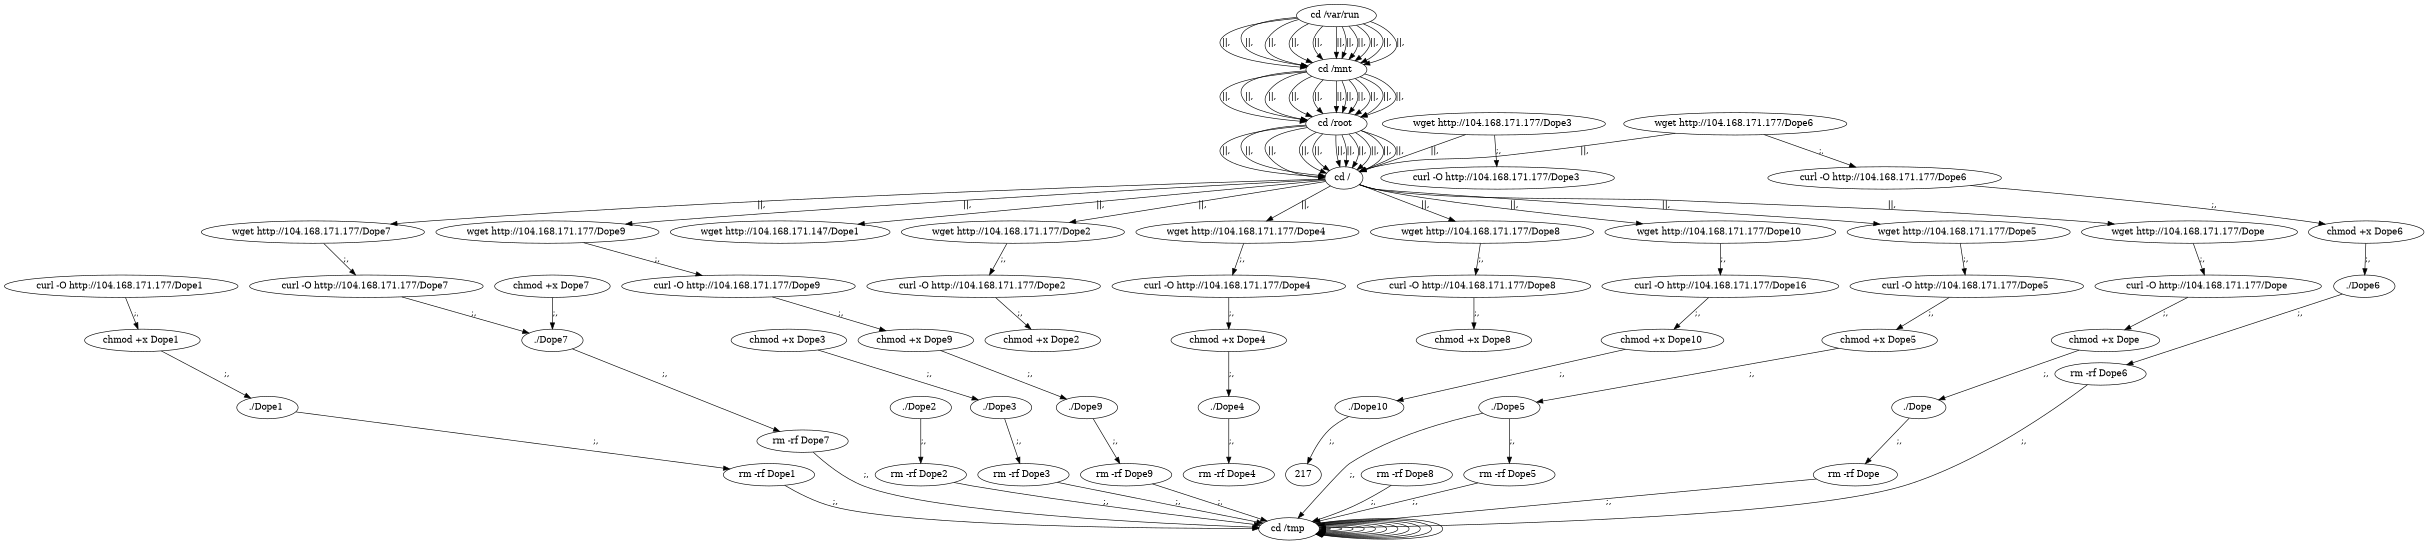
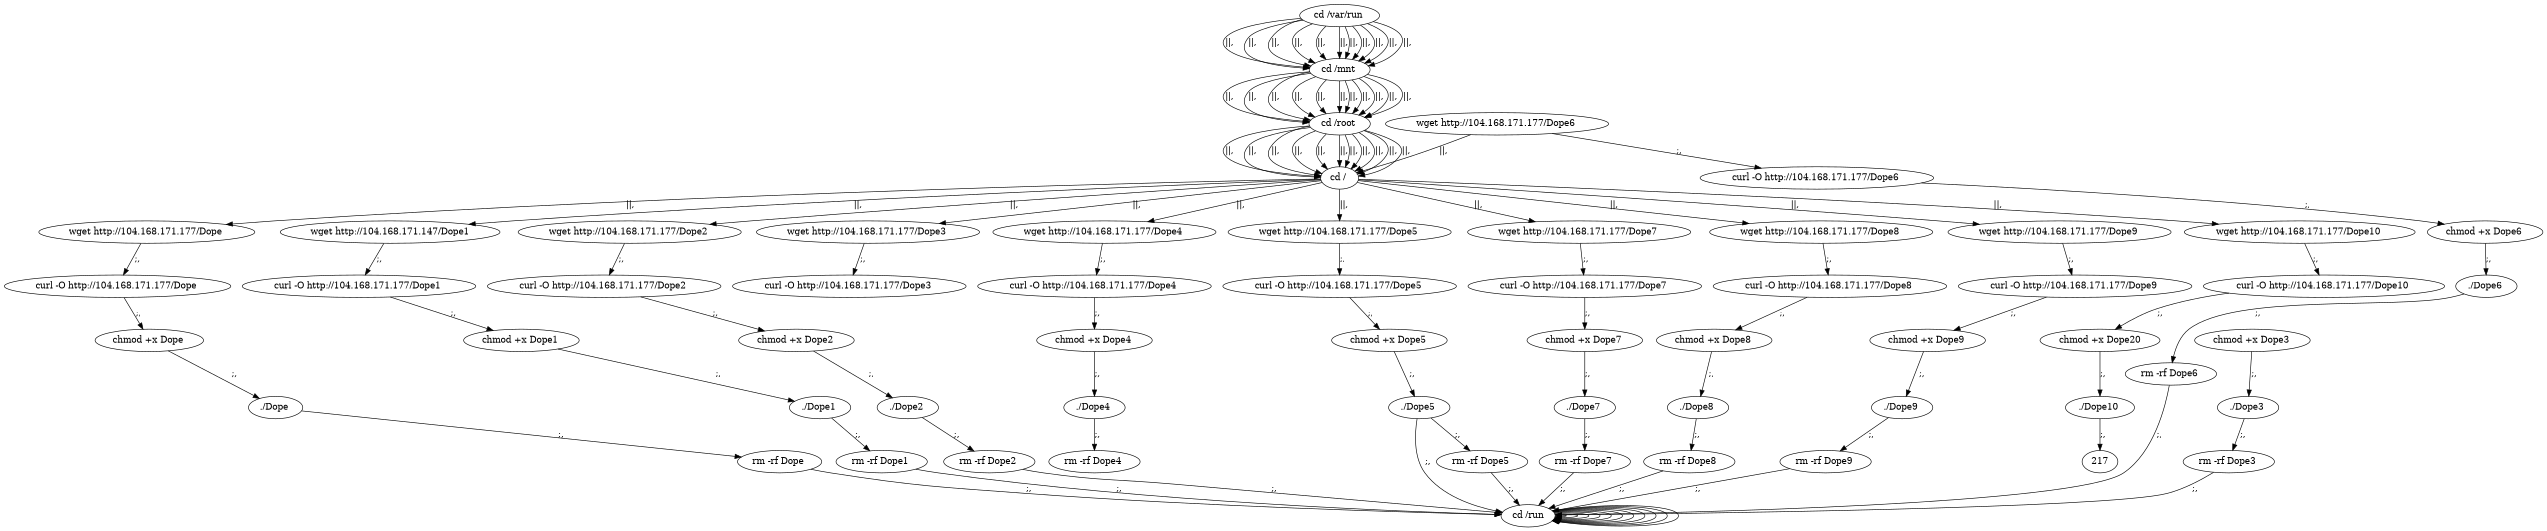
(1416, 152) -> (1133, 202)
none -> (376, 256)
(1720, 286) -> (2324, 286)
(462, 314) -> (1585, 310)
(1662, 340) -> (2100, 340)
none -> (850, 373)
none -> (1698, 408)
(1289, 529) -> (1528, 516)
